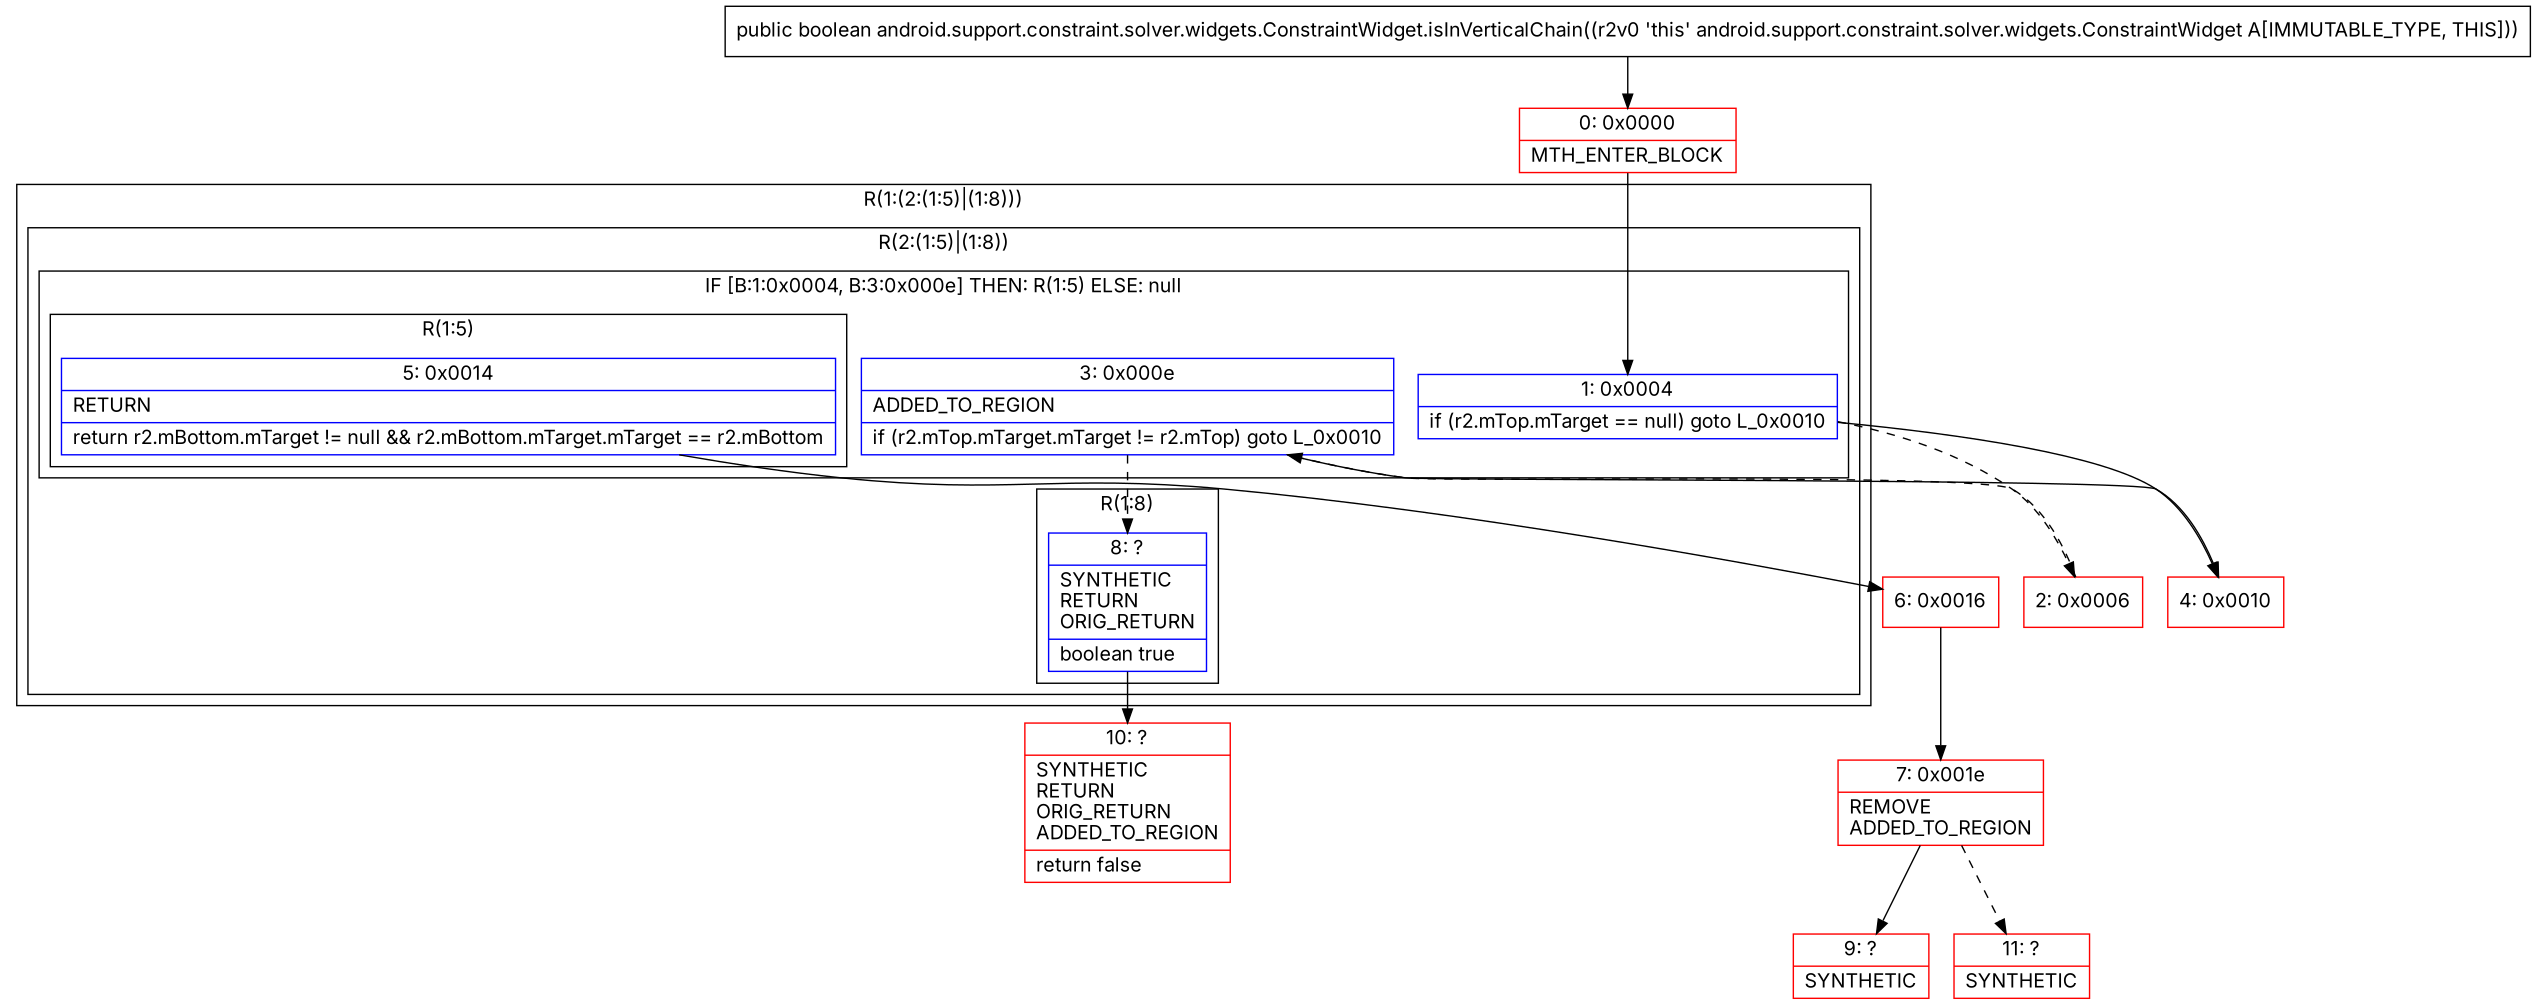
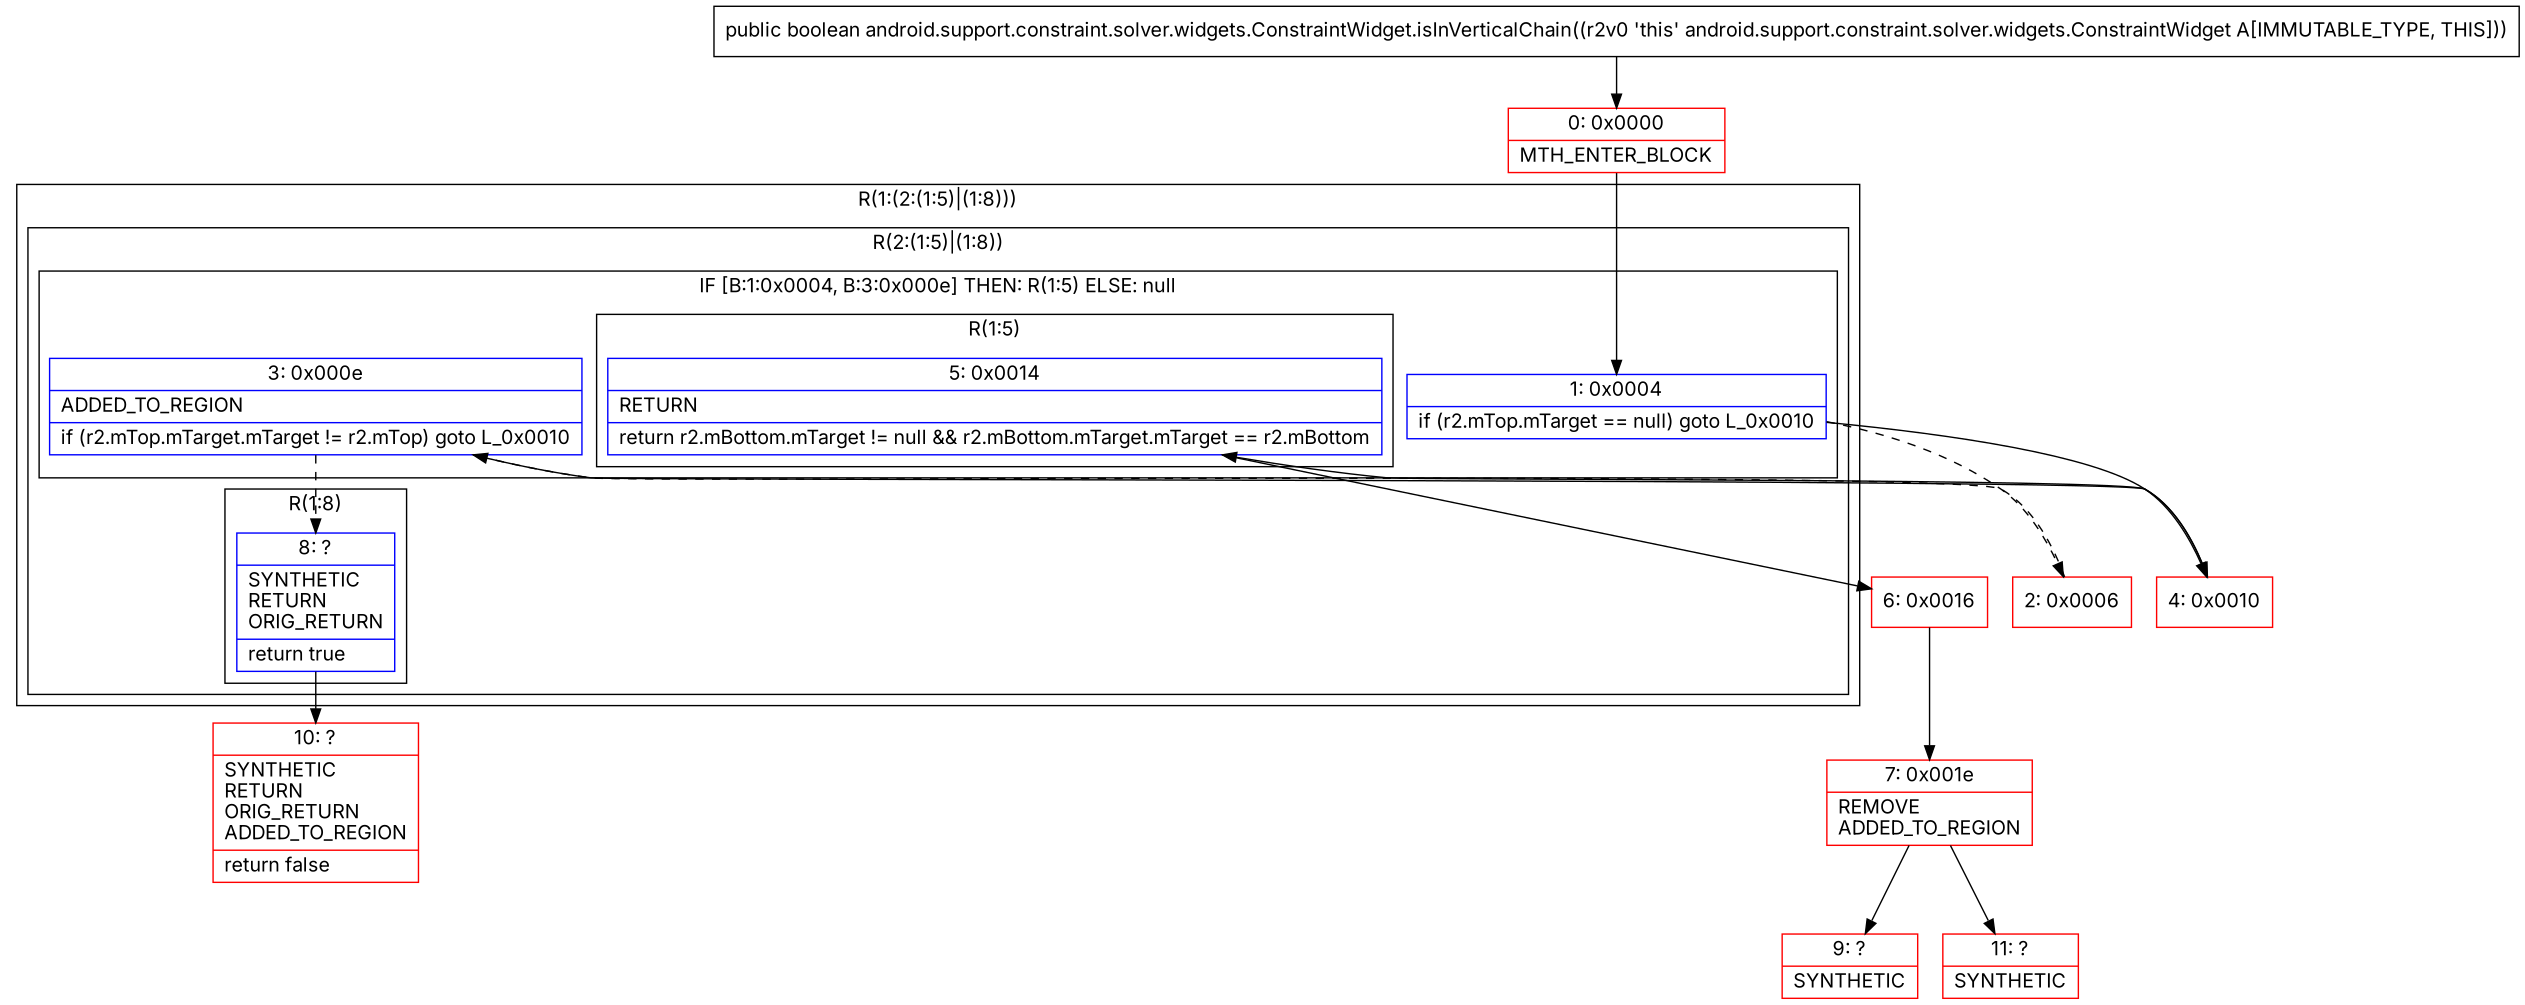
none -> (1745, 480)
(1118, 655) -> (297, 655)
(1981, 883) -> (1969, 883)
